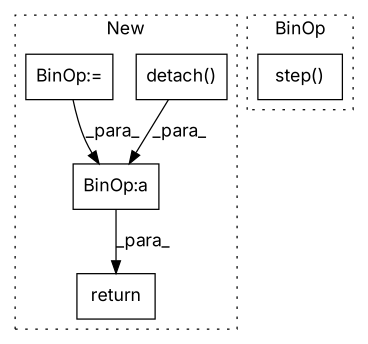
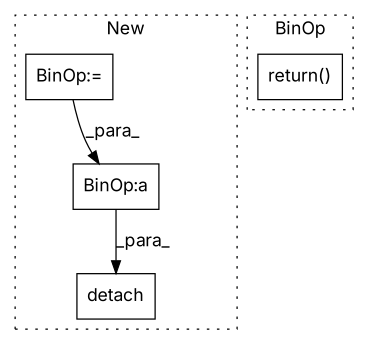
(182, 77) -> none
(300, 77) -> (300, 77)
(116, 296) -> (116, 296)
